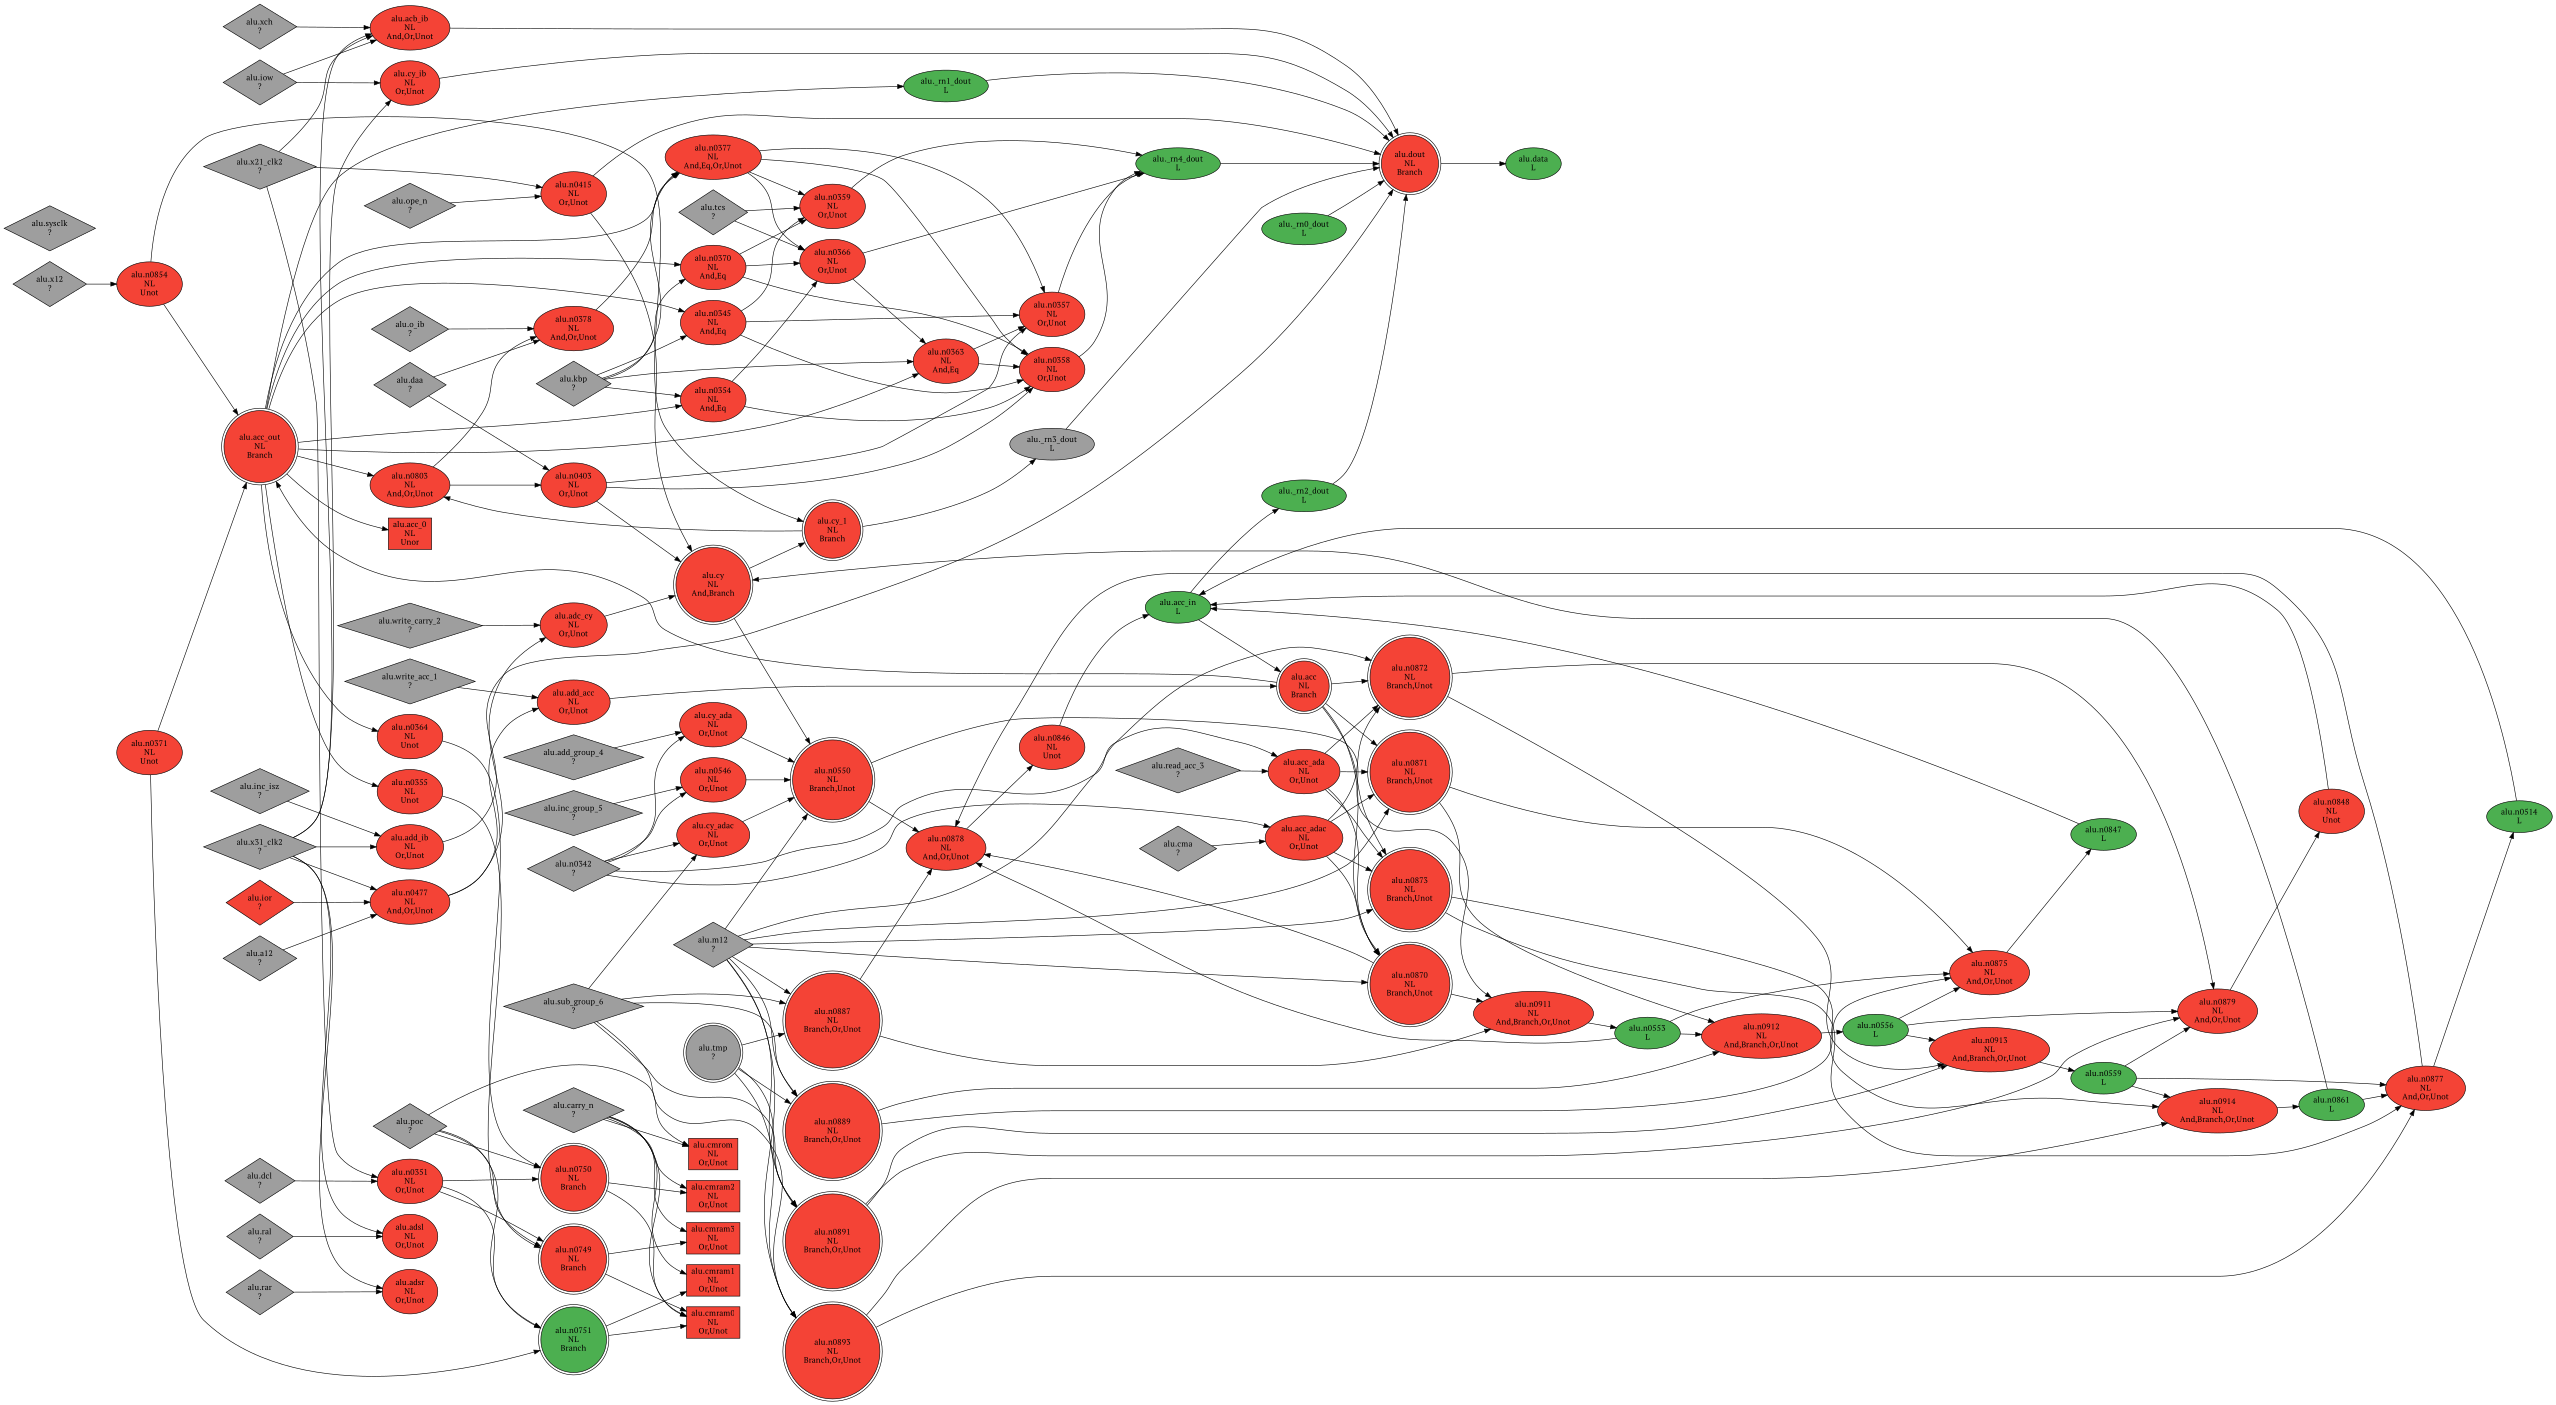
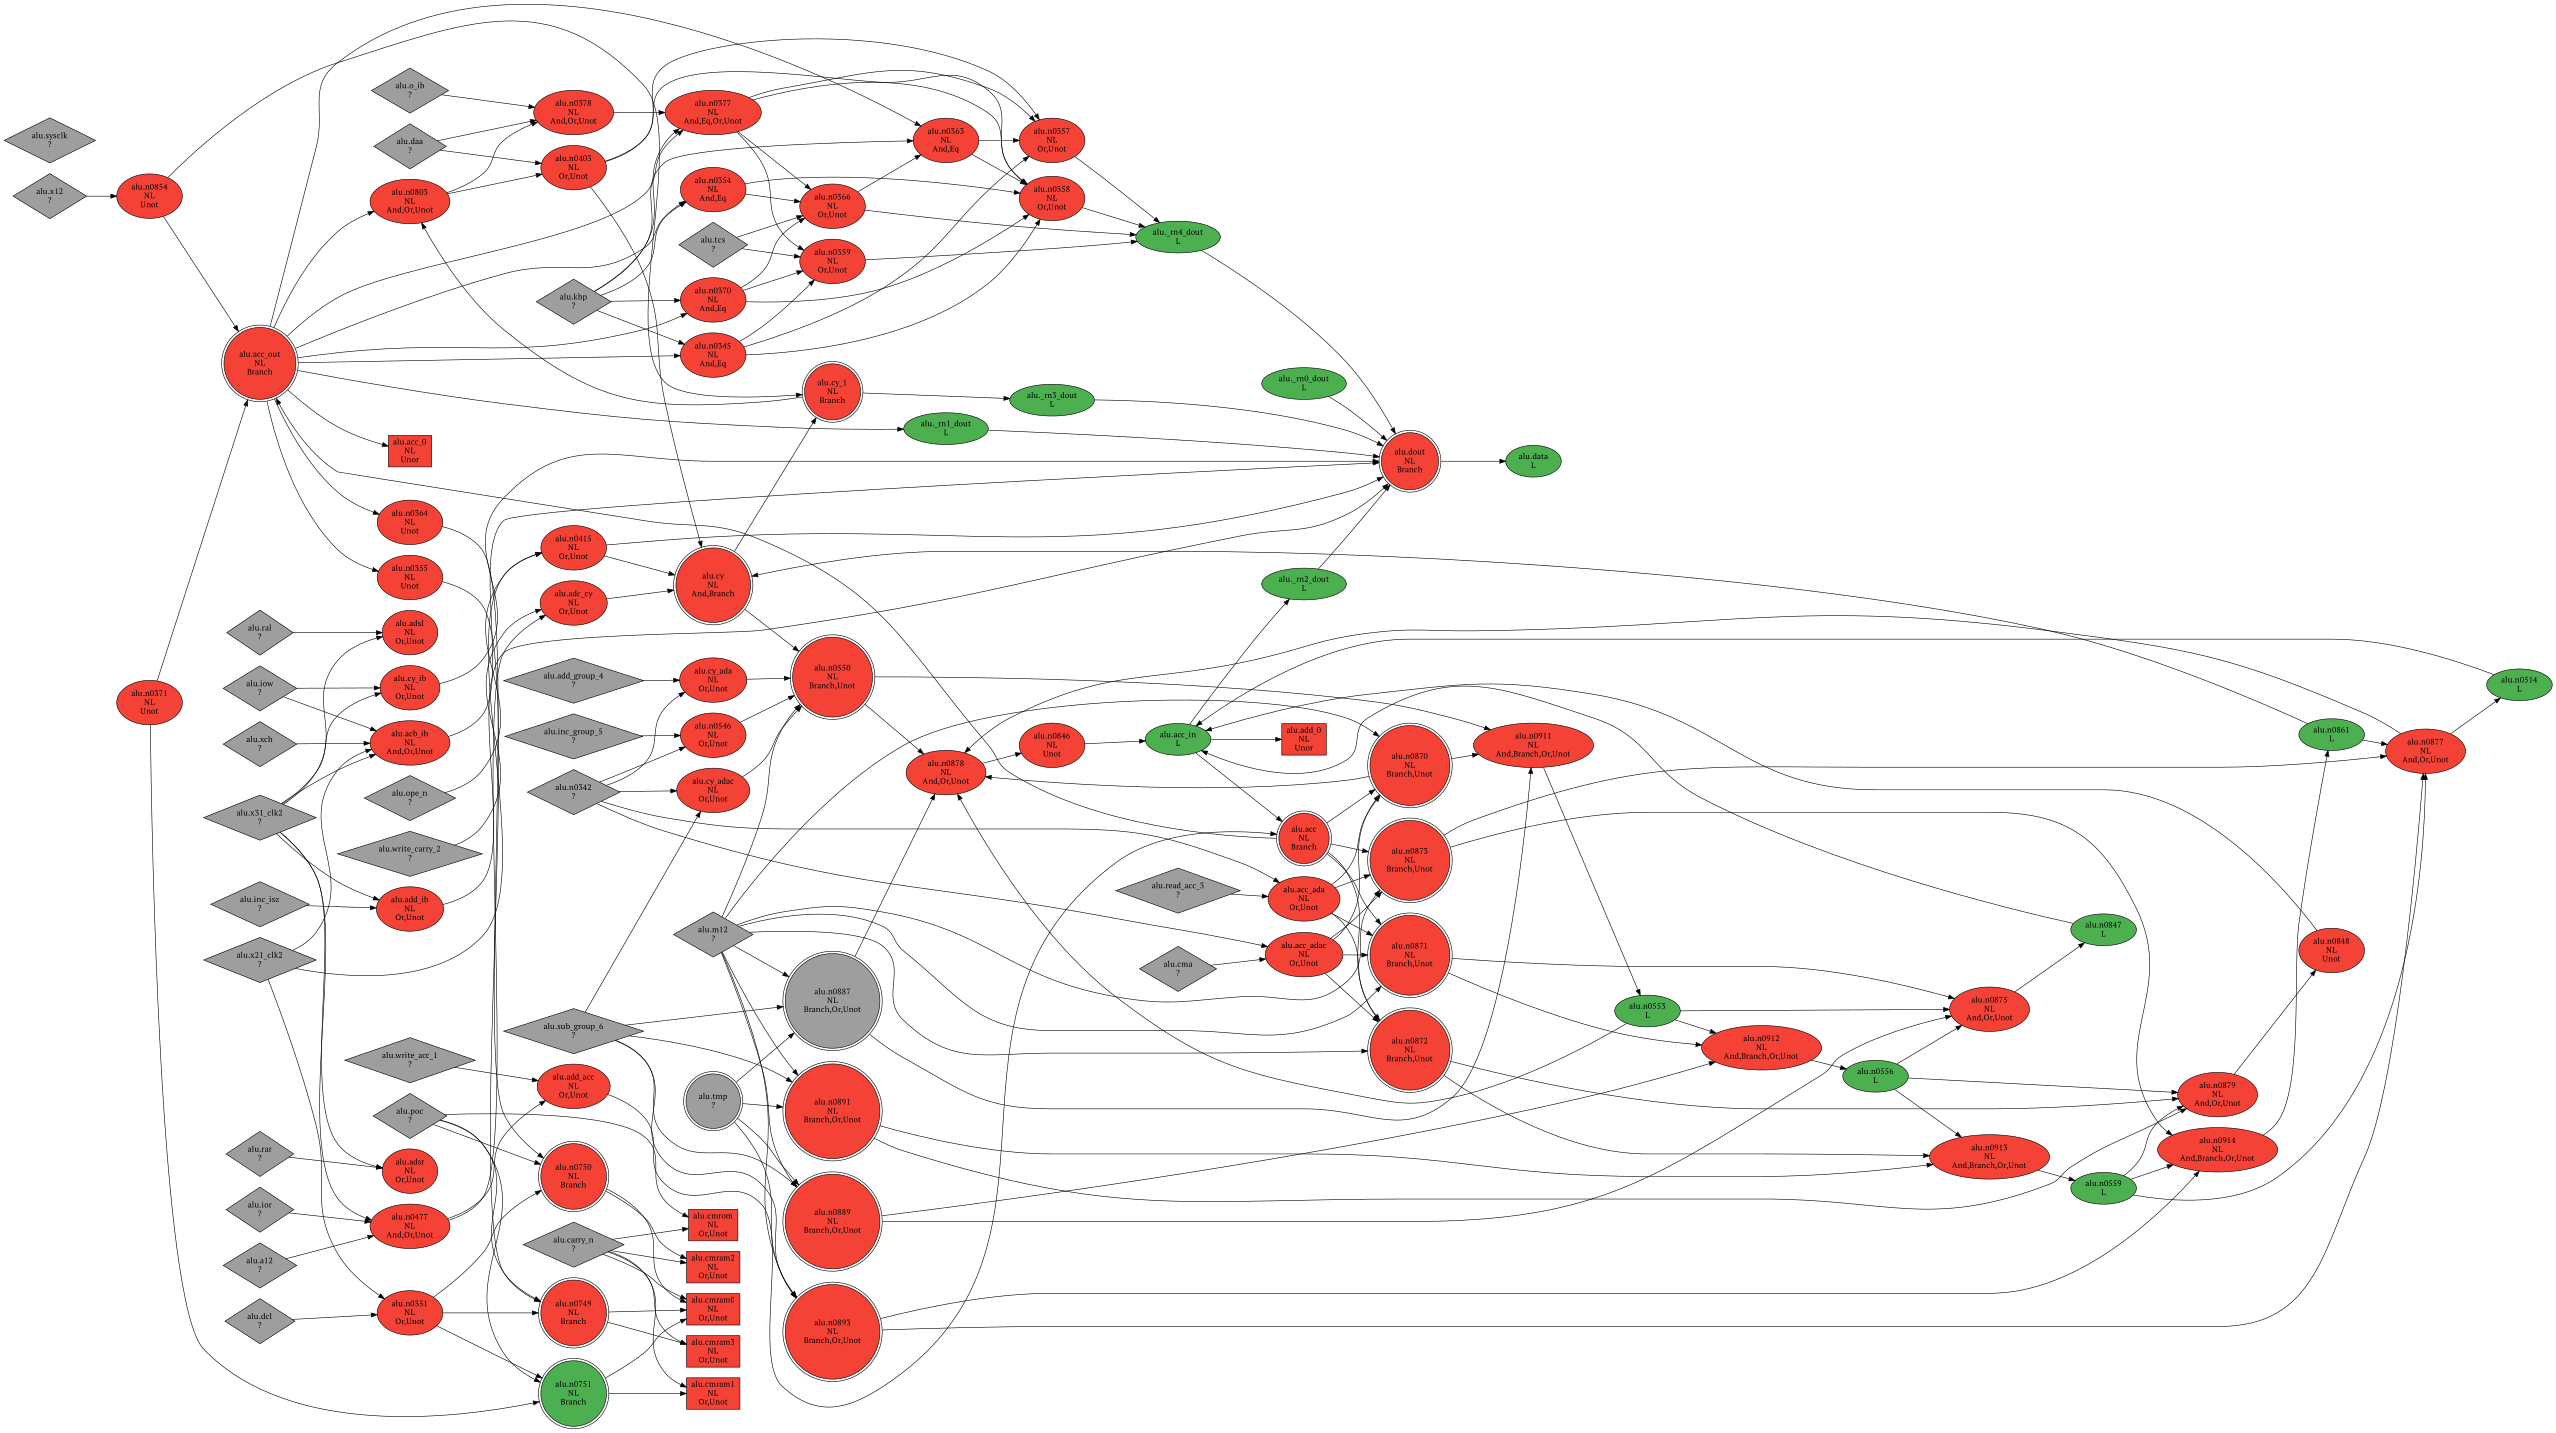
(1052, 444) -> (1052, 400)
none -> (1304, 739)
(260, 903) -> (260, 1210)
(833, 1021) -> (833, 1001)
